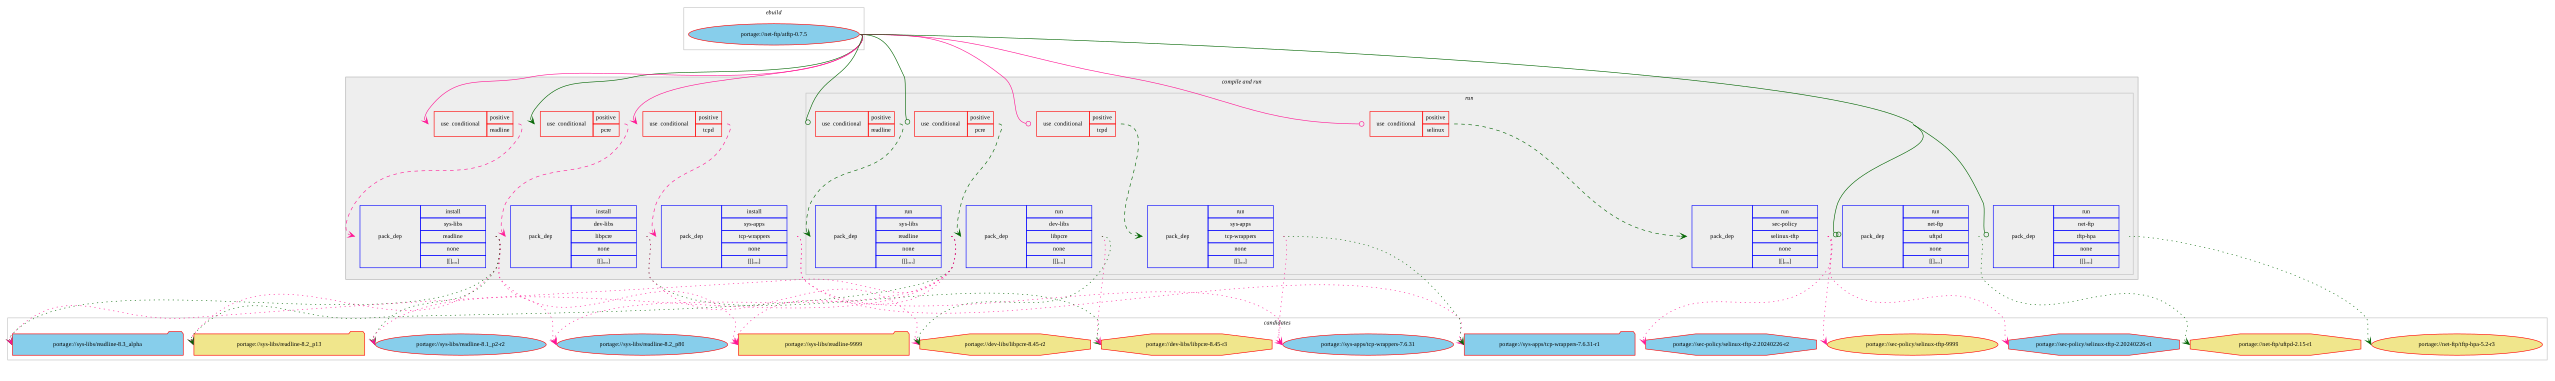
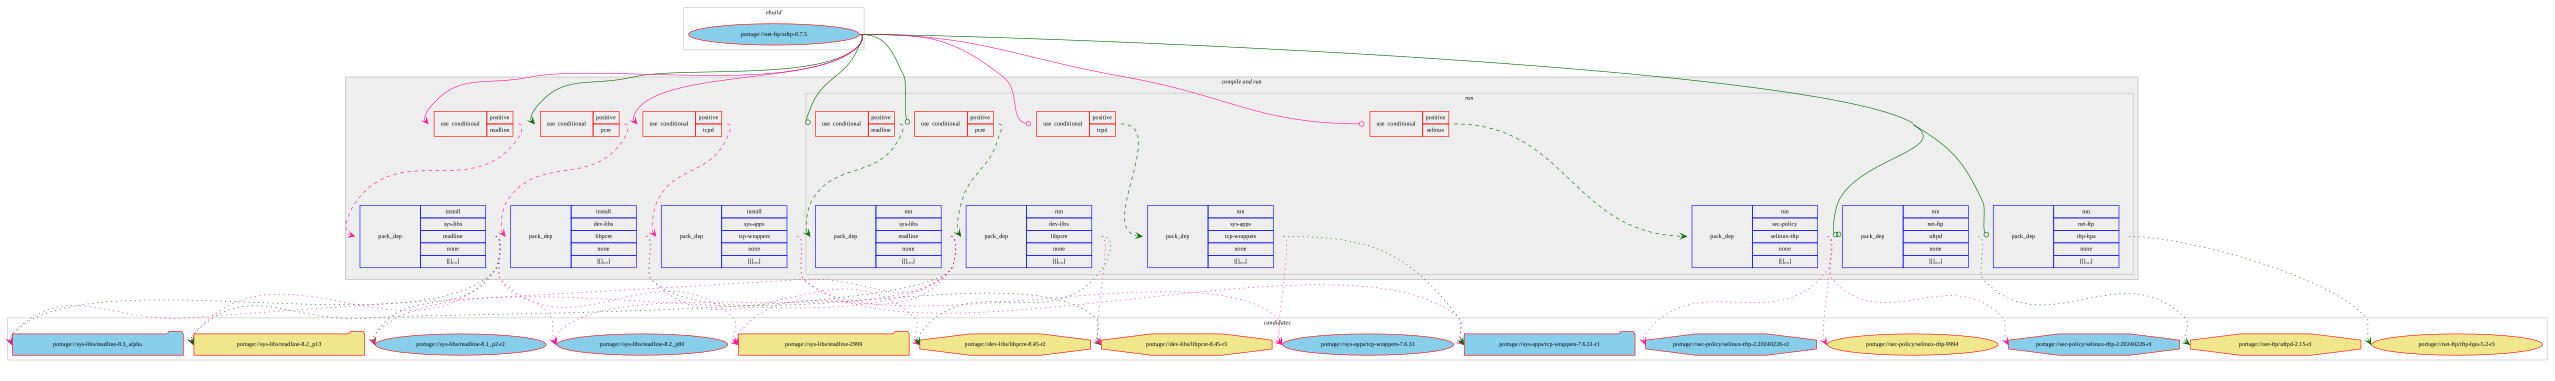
(824, 345) -> (824, 345)
(1913, 345) -> (1913, 345)
